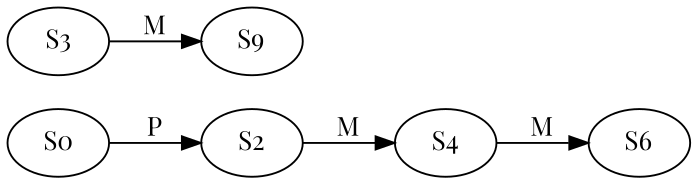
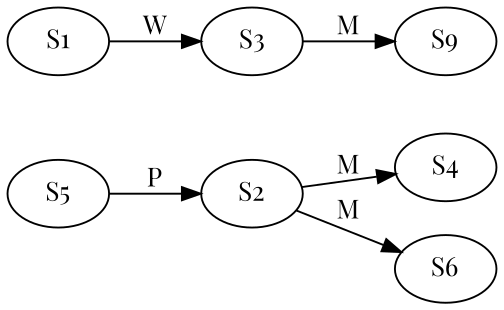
none -> (58, 41)
(58, 143) -> (58, 194)
(533, 143) -> (340, 228)
